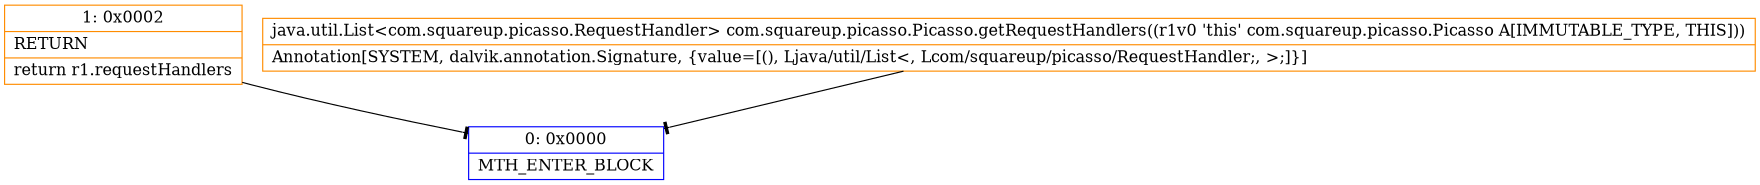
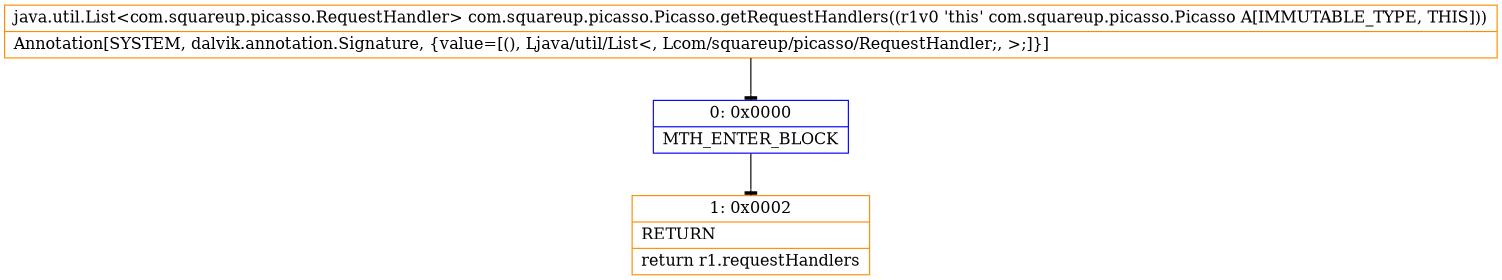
(352, 109) -> (751, 171)
